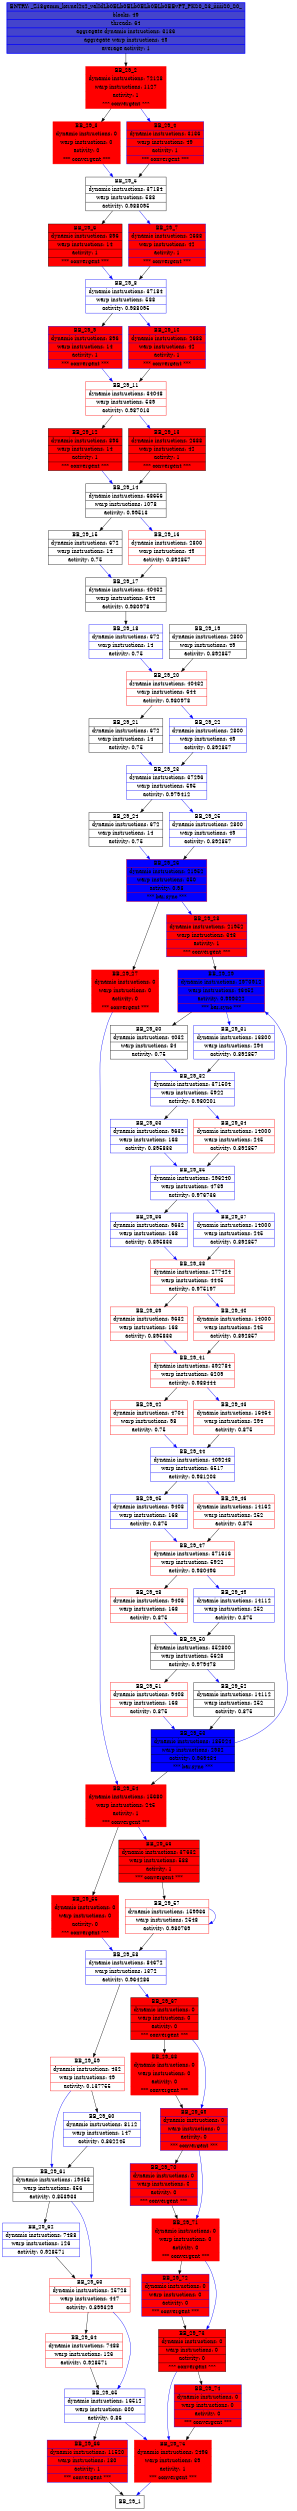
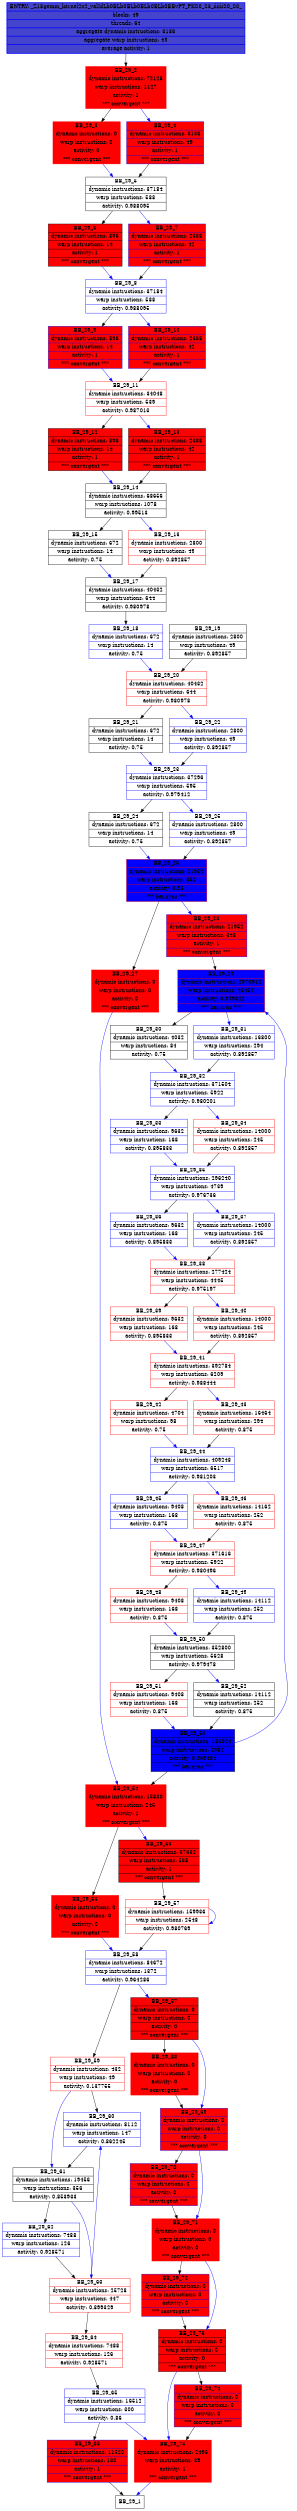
(131, 2347) -> (96, 2214)
